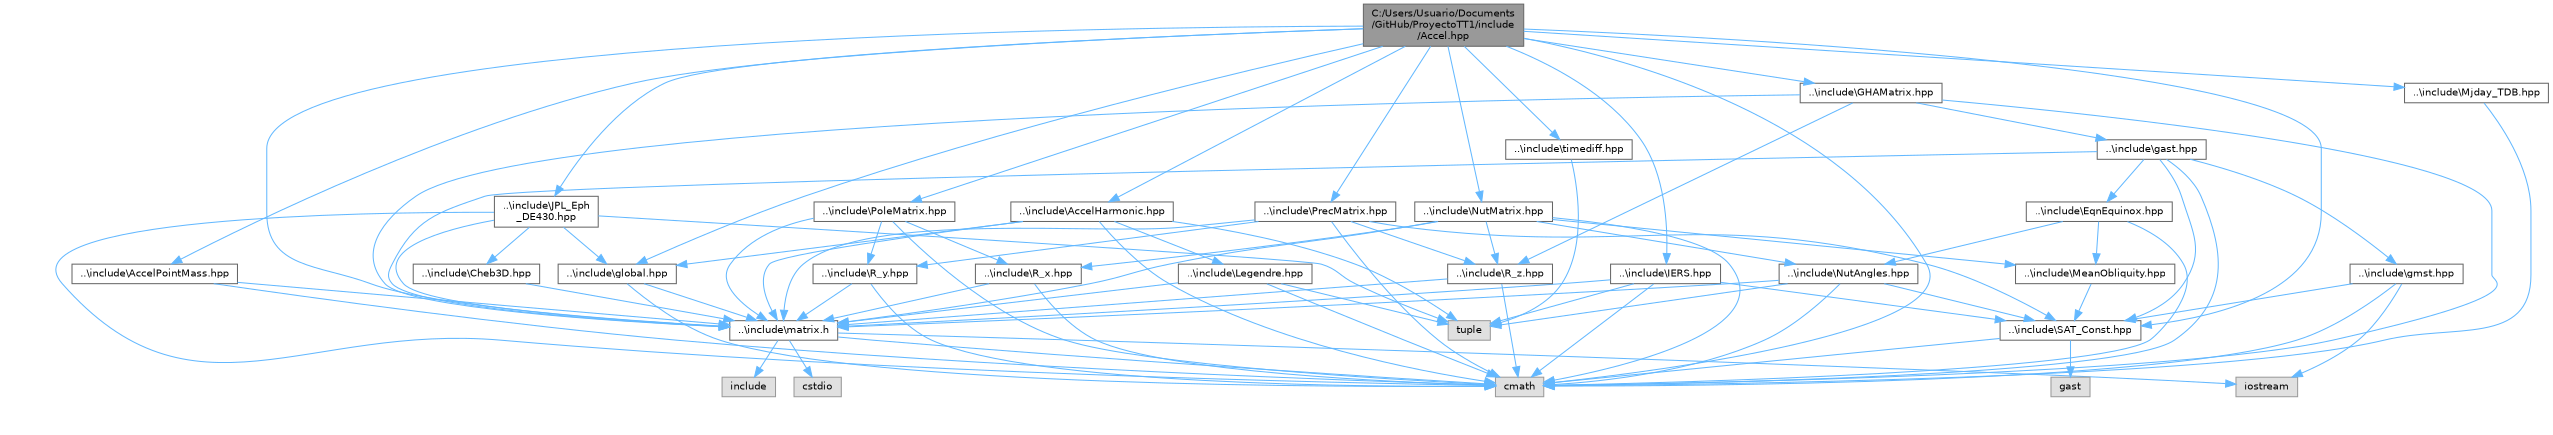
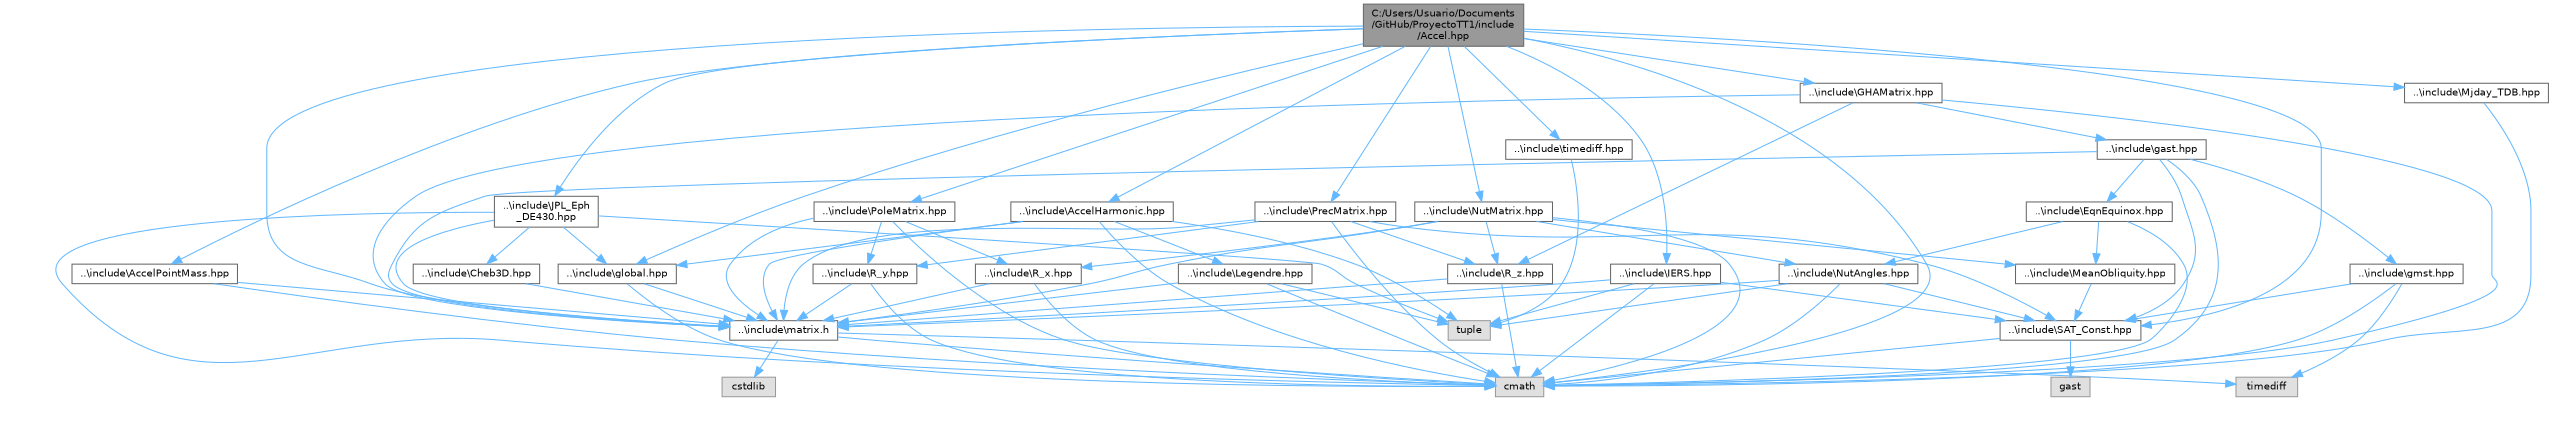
(749, 387) -> (749, 387)
(818, 387) -> none
(2267, 387) -> (2267, 387)
